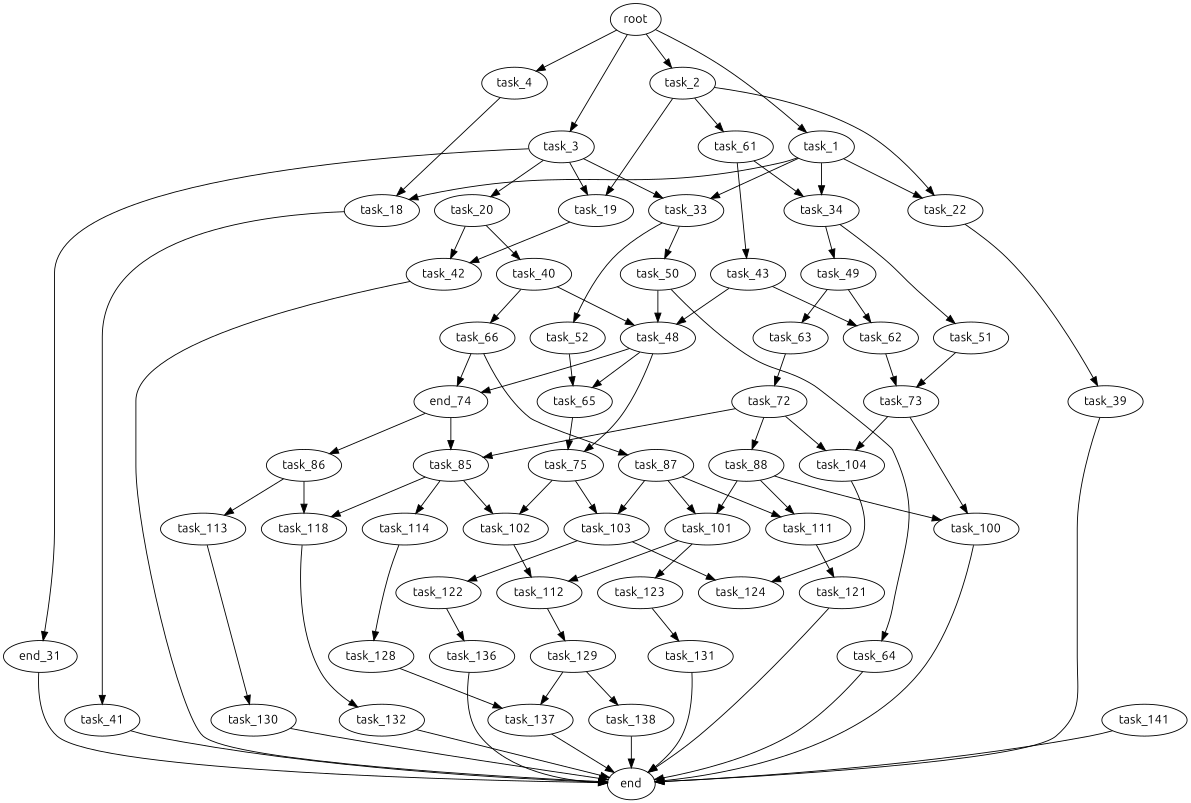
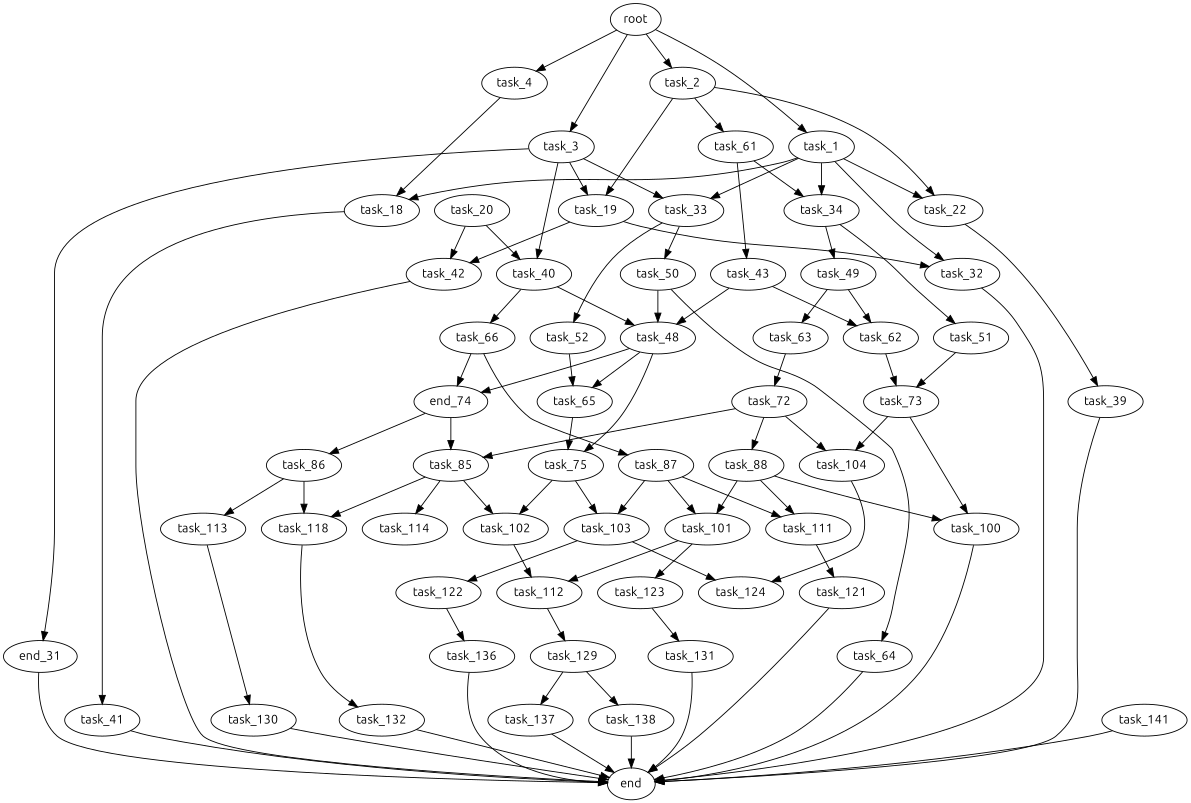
(521, 176) -> (548, 206)
none -> (962, 274)
(371, 656) -> none
